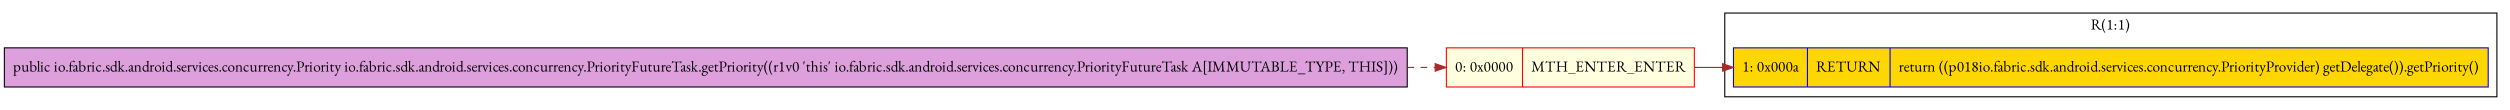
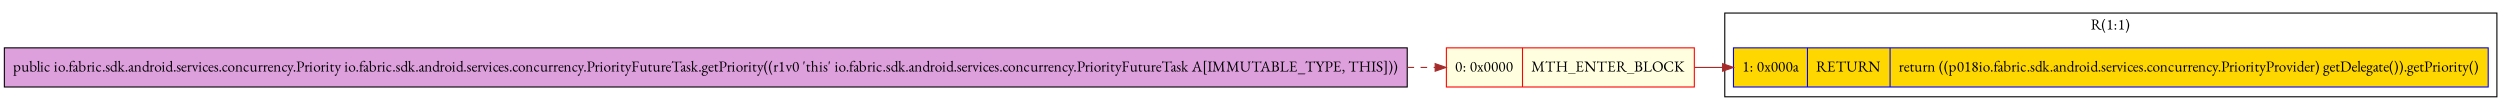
(1608, 67) -> (1608, 67)
